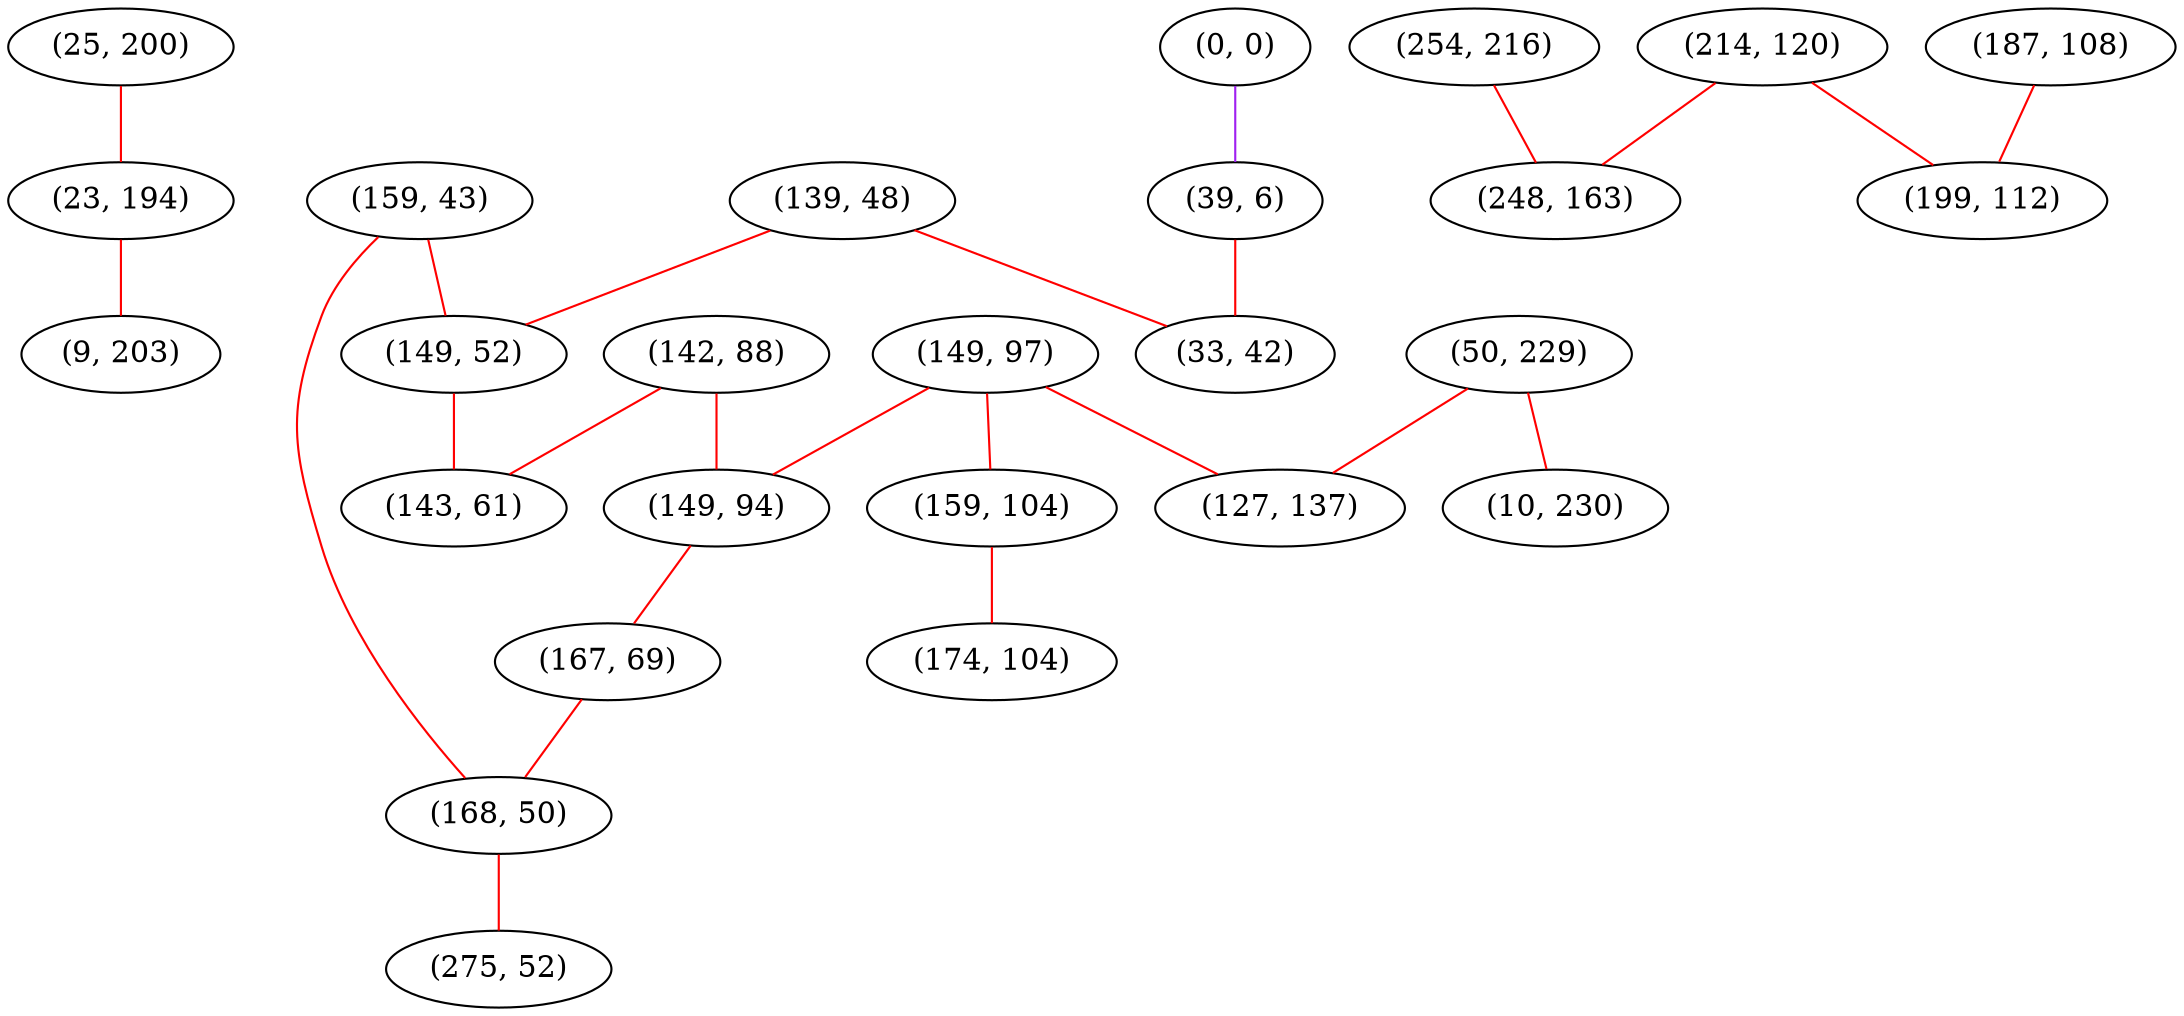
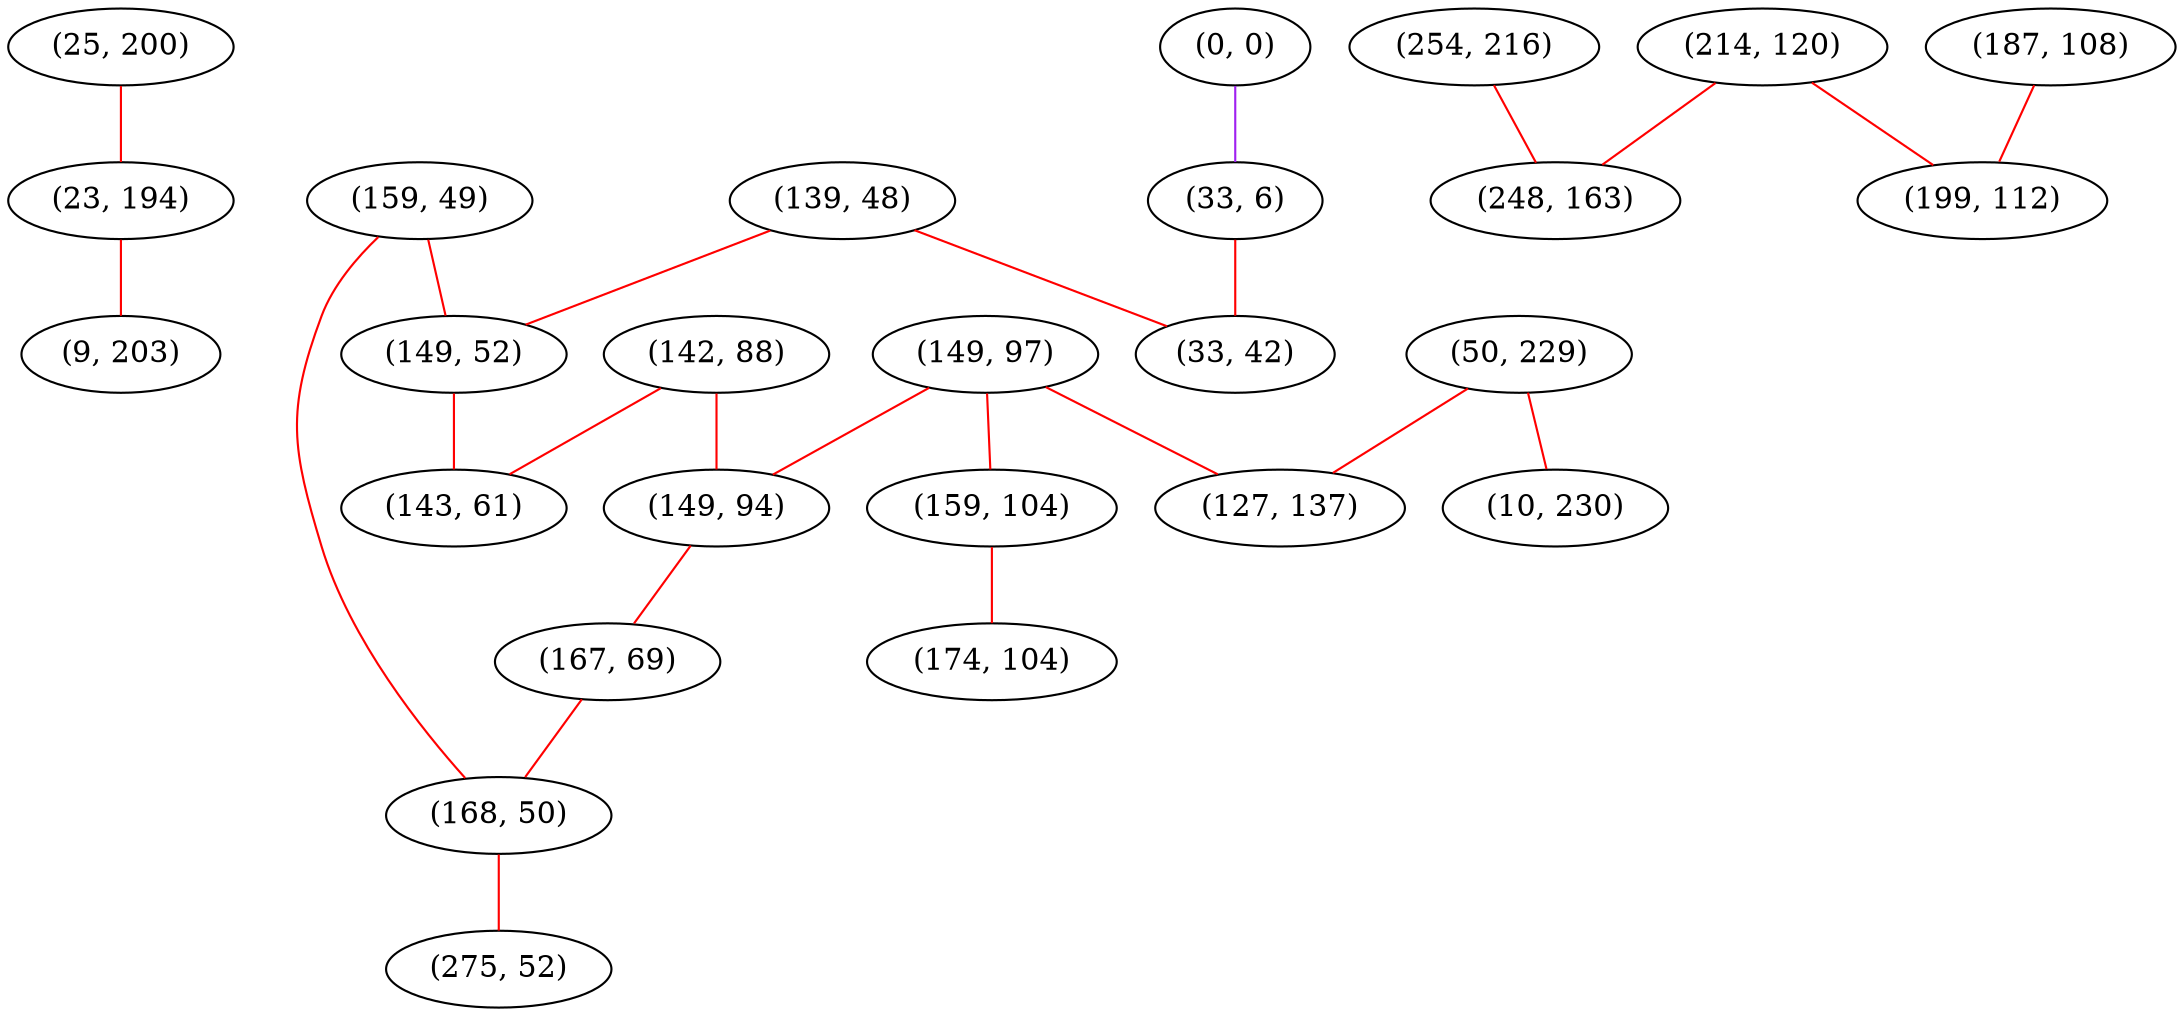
(420, 201) -> (420, 201)
(1235, 201) -> (1235, 201)
